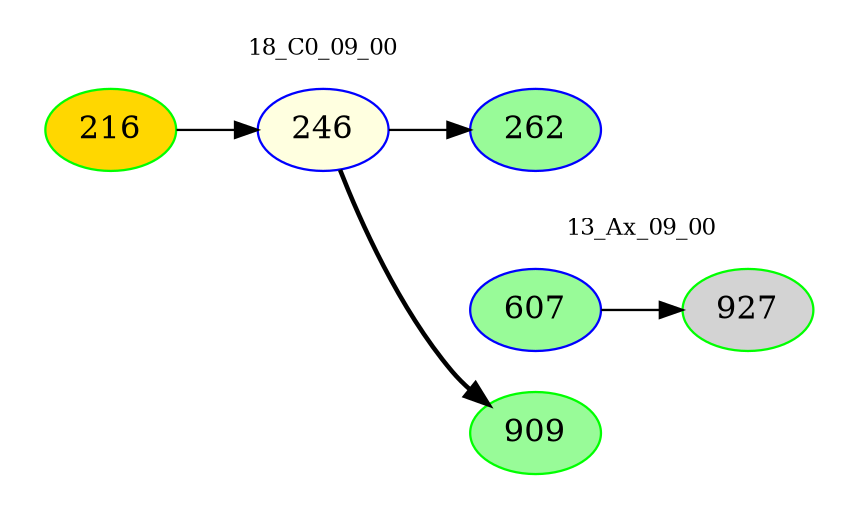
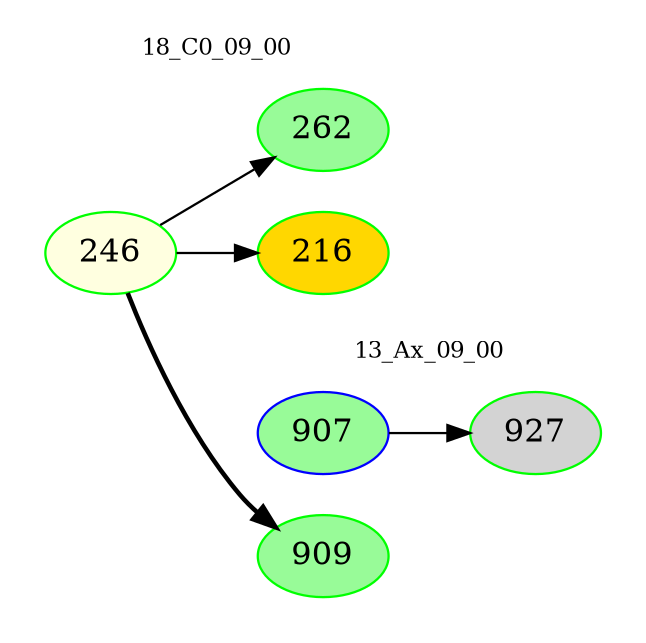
(206, 130) -> (206, 253)
(323, 130) -> (111, 253)
(536, 130) -> (323, 130)
(536, 310) -> (323, 433)
